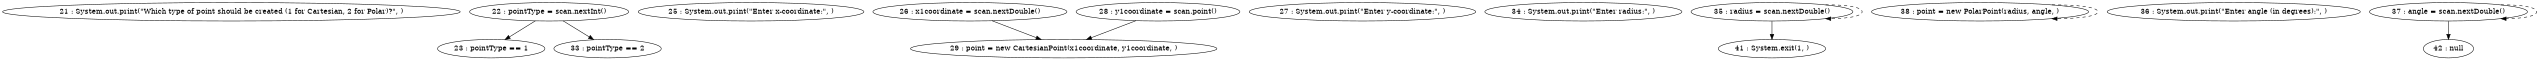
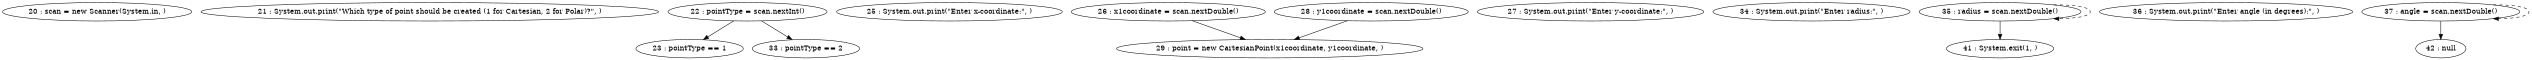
none -> (97, 12)
(1158, 12) -> (1371, 12)
(1980, 12) -> none
